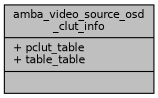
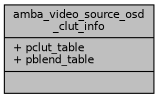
(50, 60) -> (54, 60)
